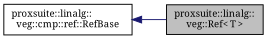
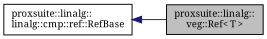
(68, 20) -> (68, 20)
